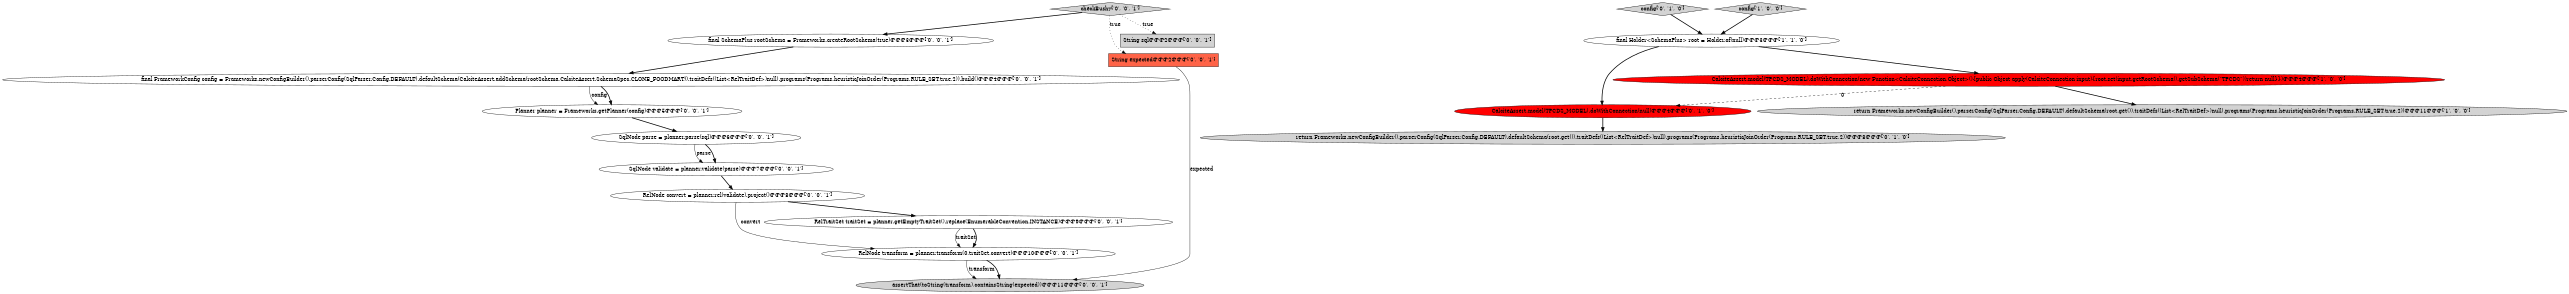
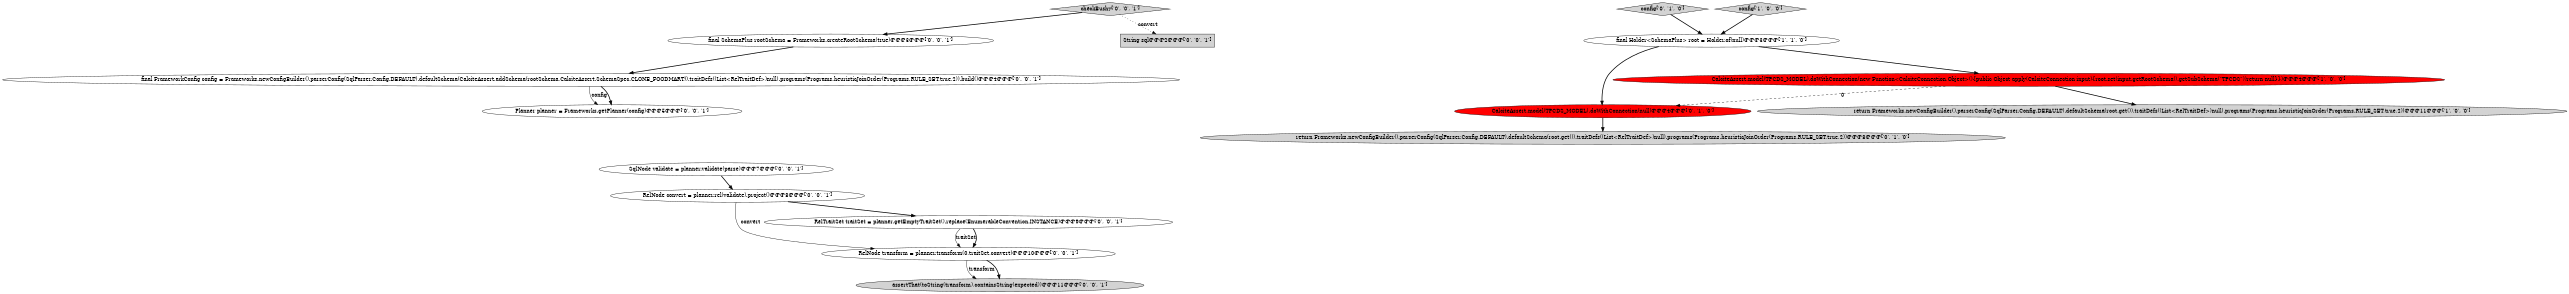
(1148, 25) -> (1148, 25)
(1163, 60) -> none
(696, 138) -> none
